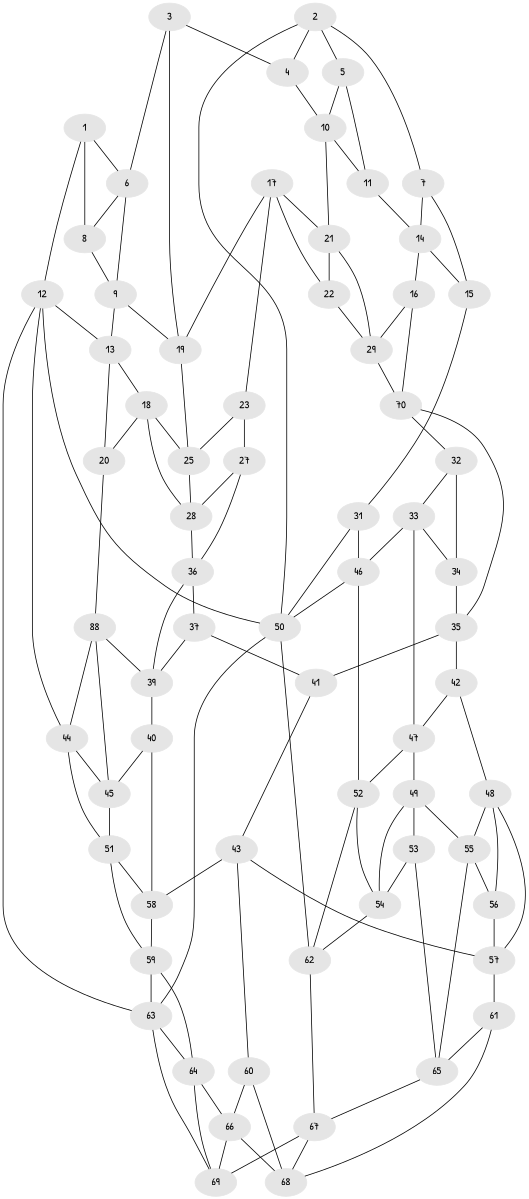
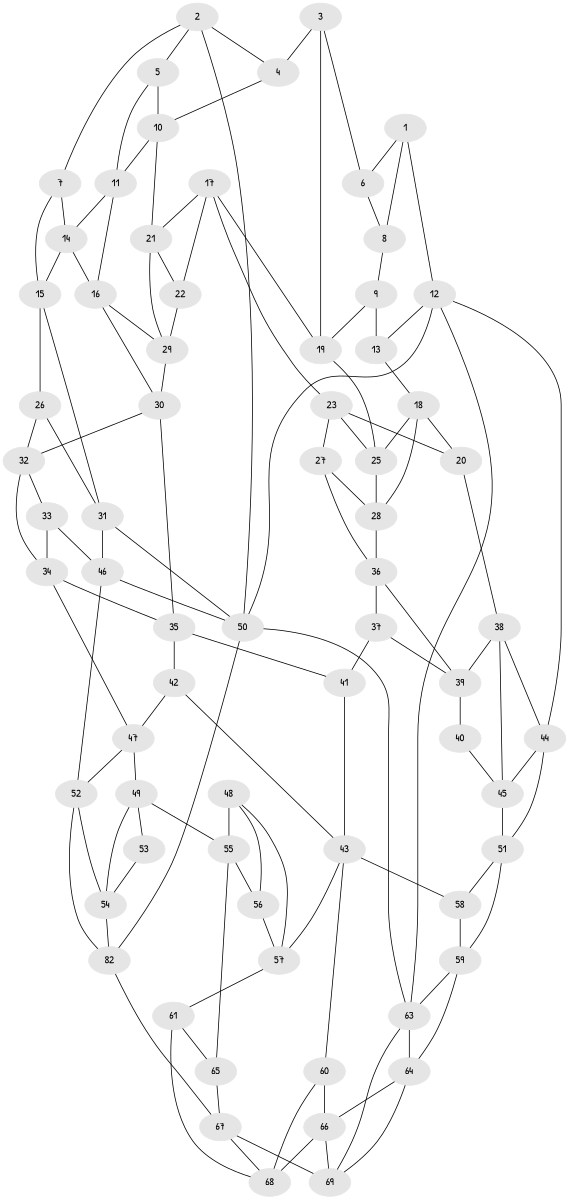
none -> (106, 239)
(121, 239) -> none
none -> (40, 405)
(107, 405) -> (391, 431)
(401, 405) -> (160, 405)
(95, 627) -> (500, 627)
(414, 627) -> (88, 652)
(473, 738) -> (259, 766)
(152, 822) -> none
(310, 960) -> (109, 960)
(425, 960) -> none
